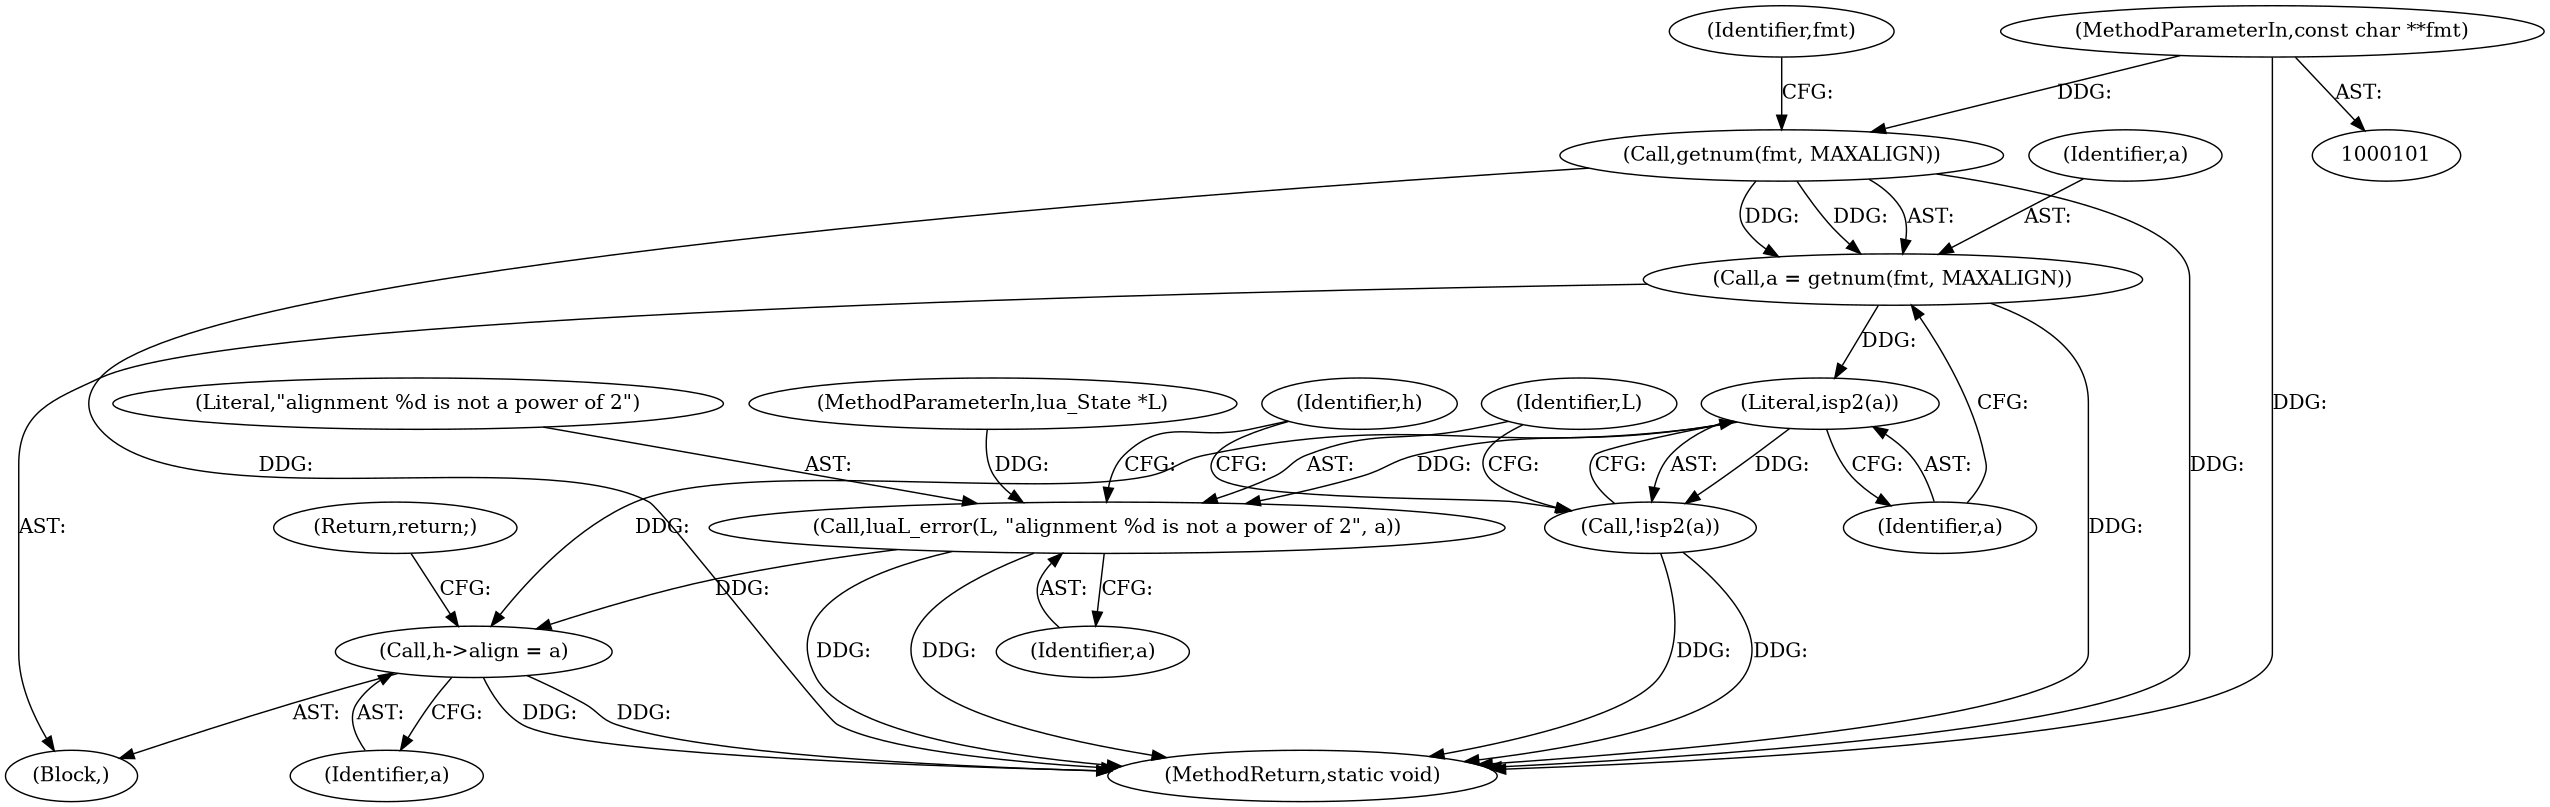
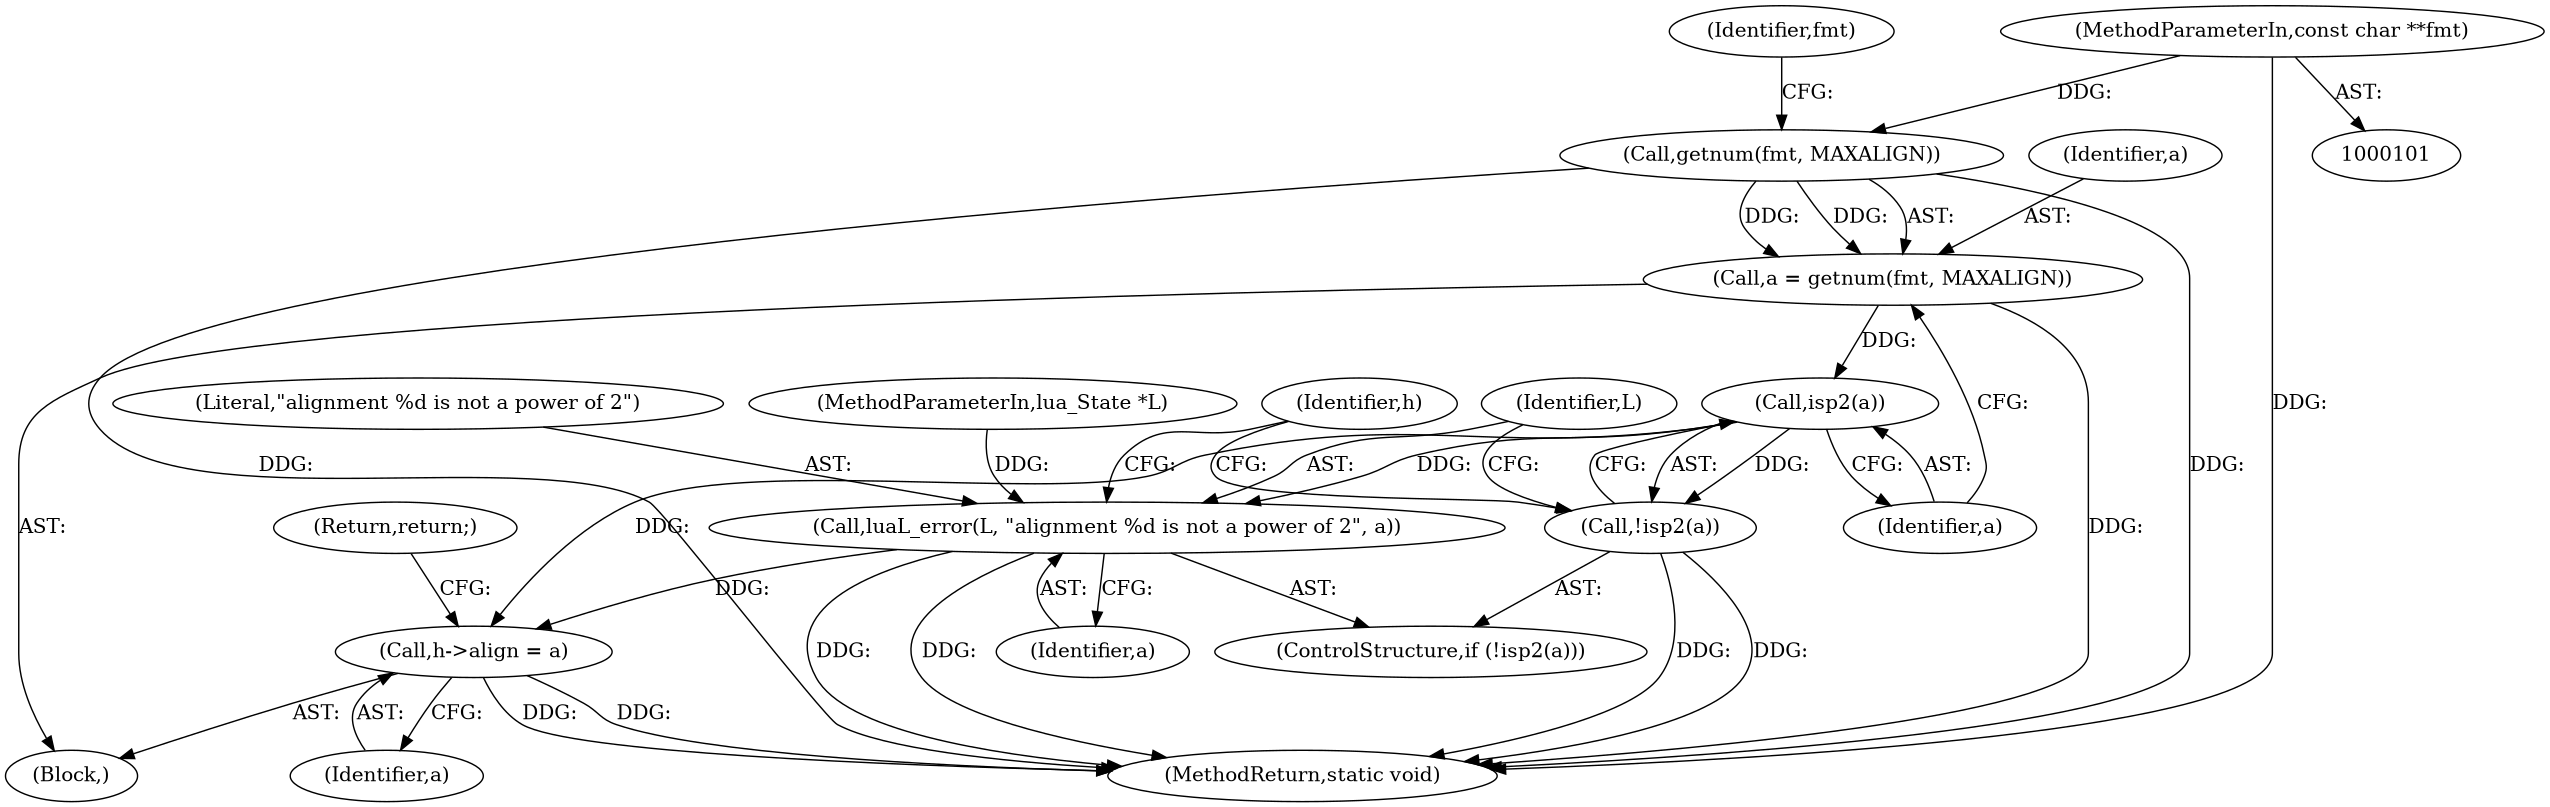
(1820, 404) -> (1820, 404)
none -> (1431, 652)
